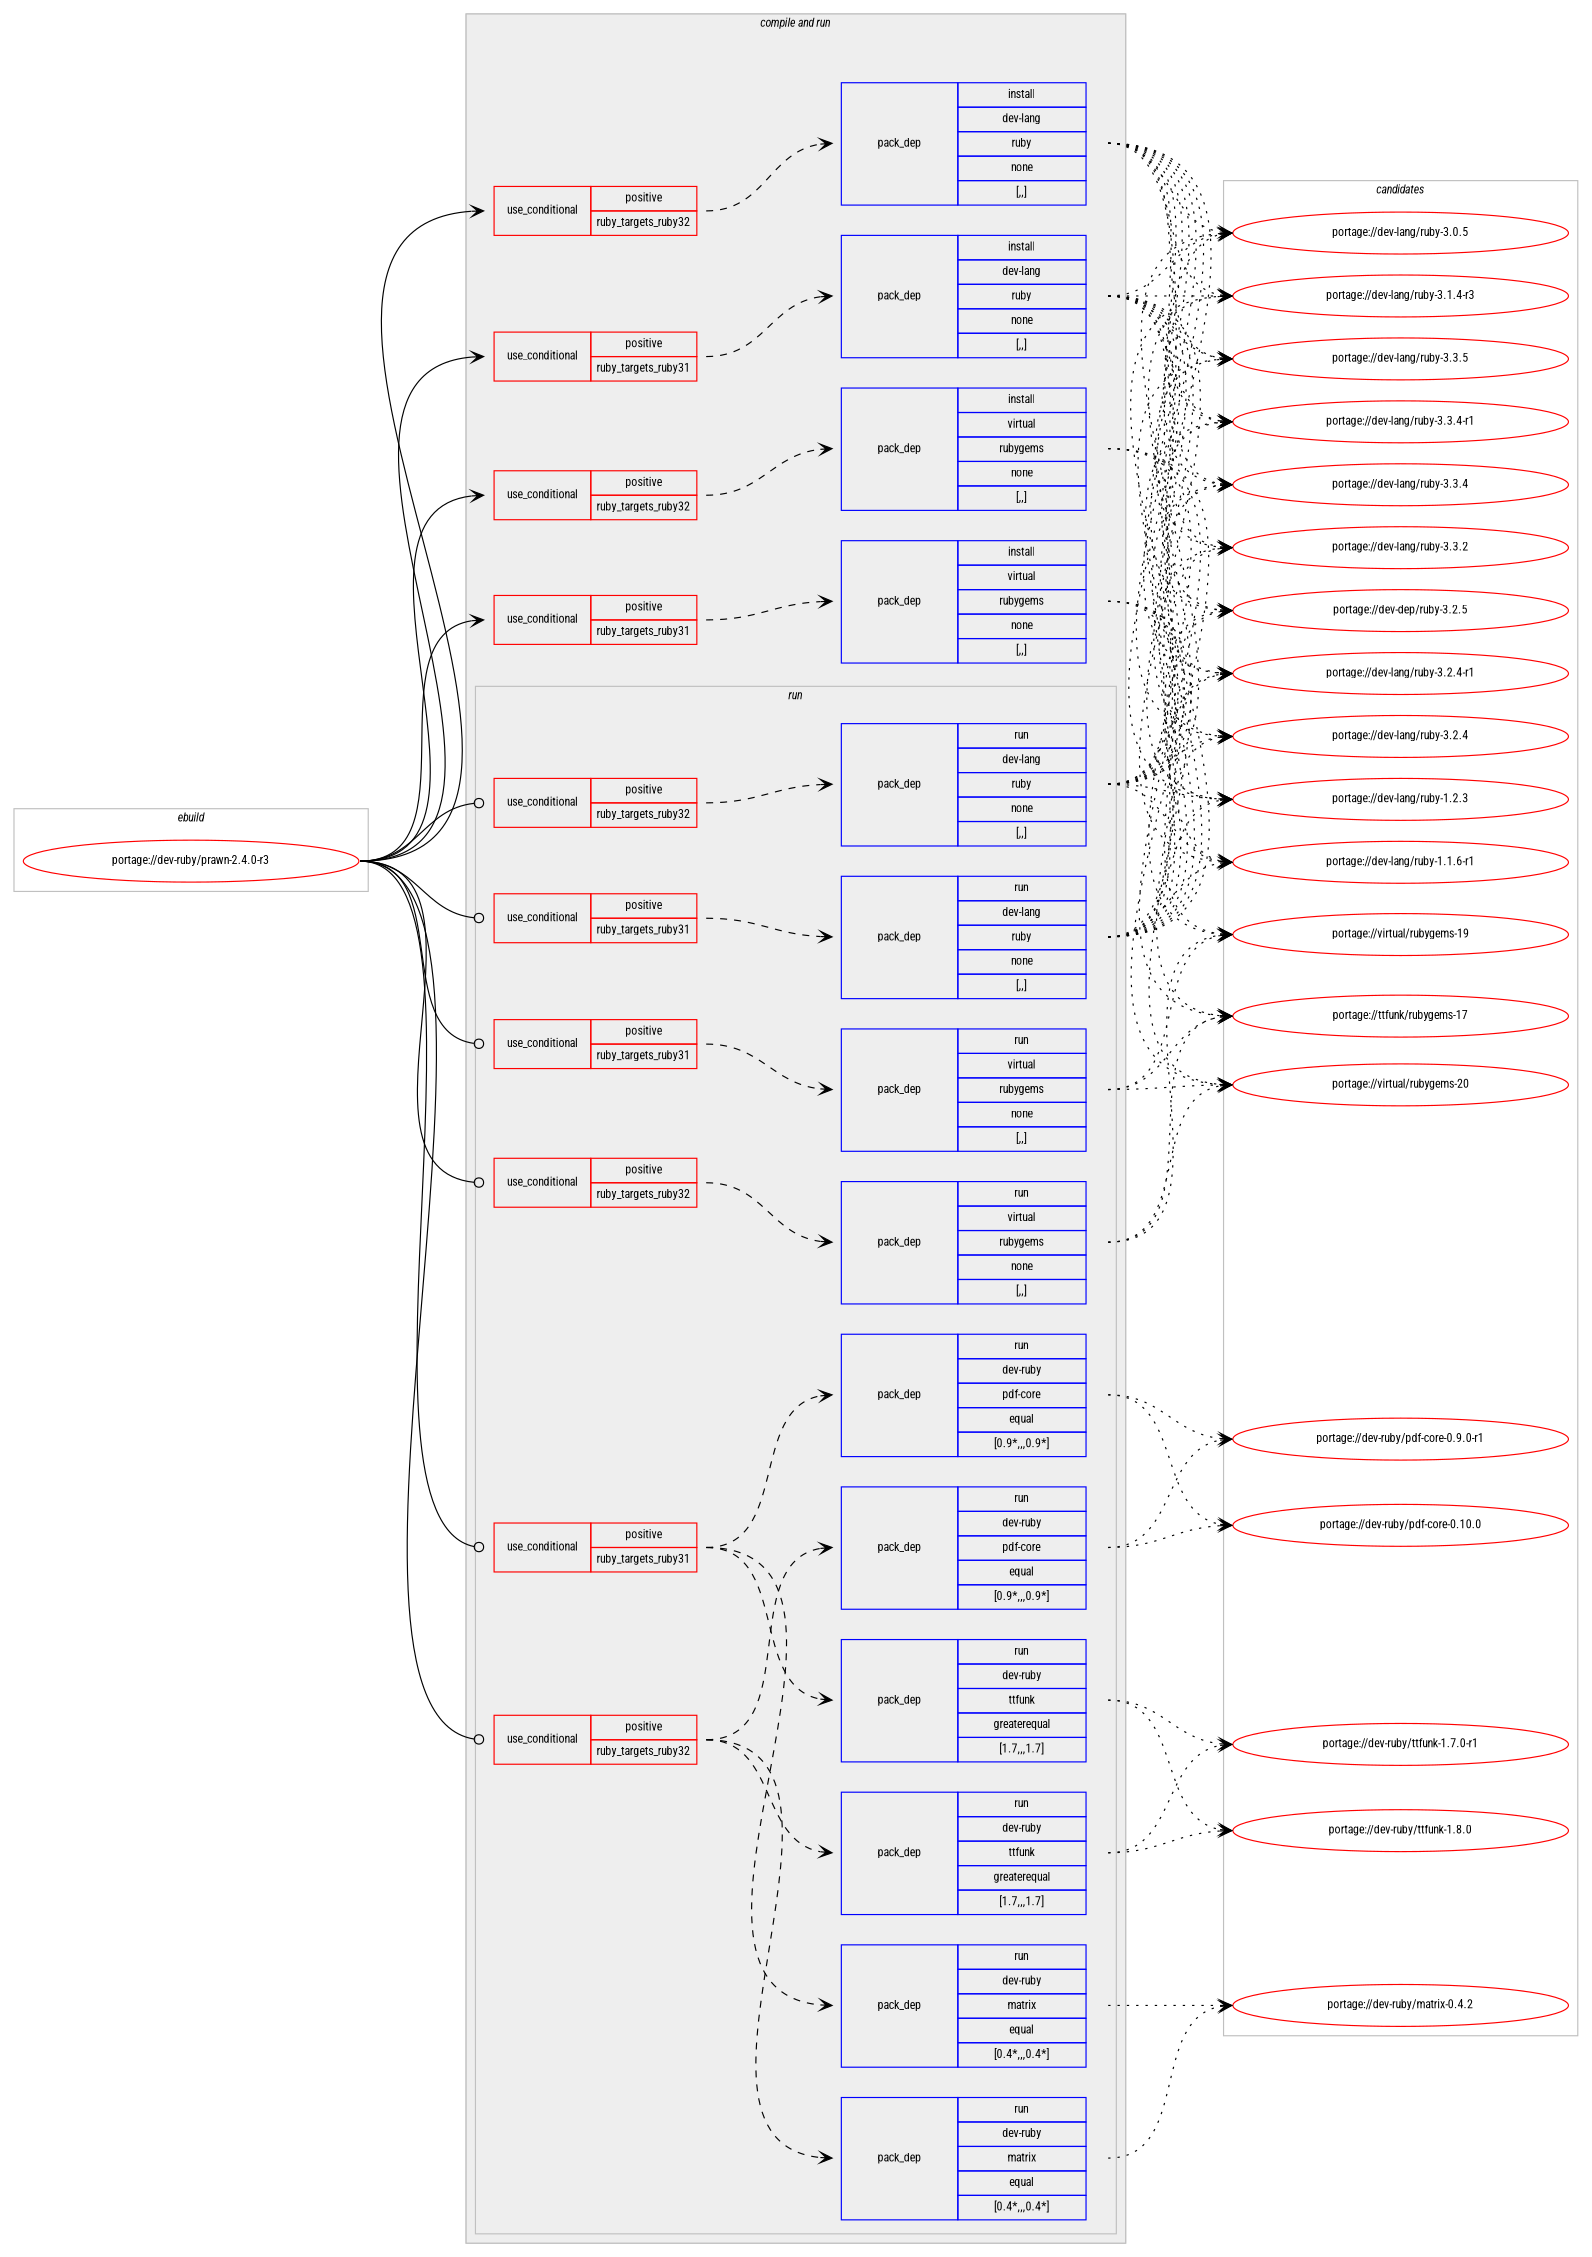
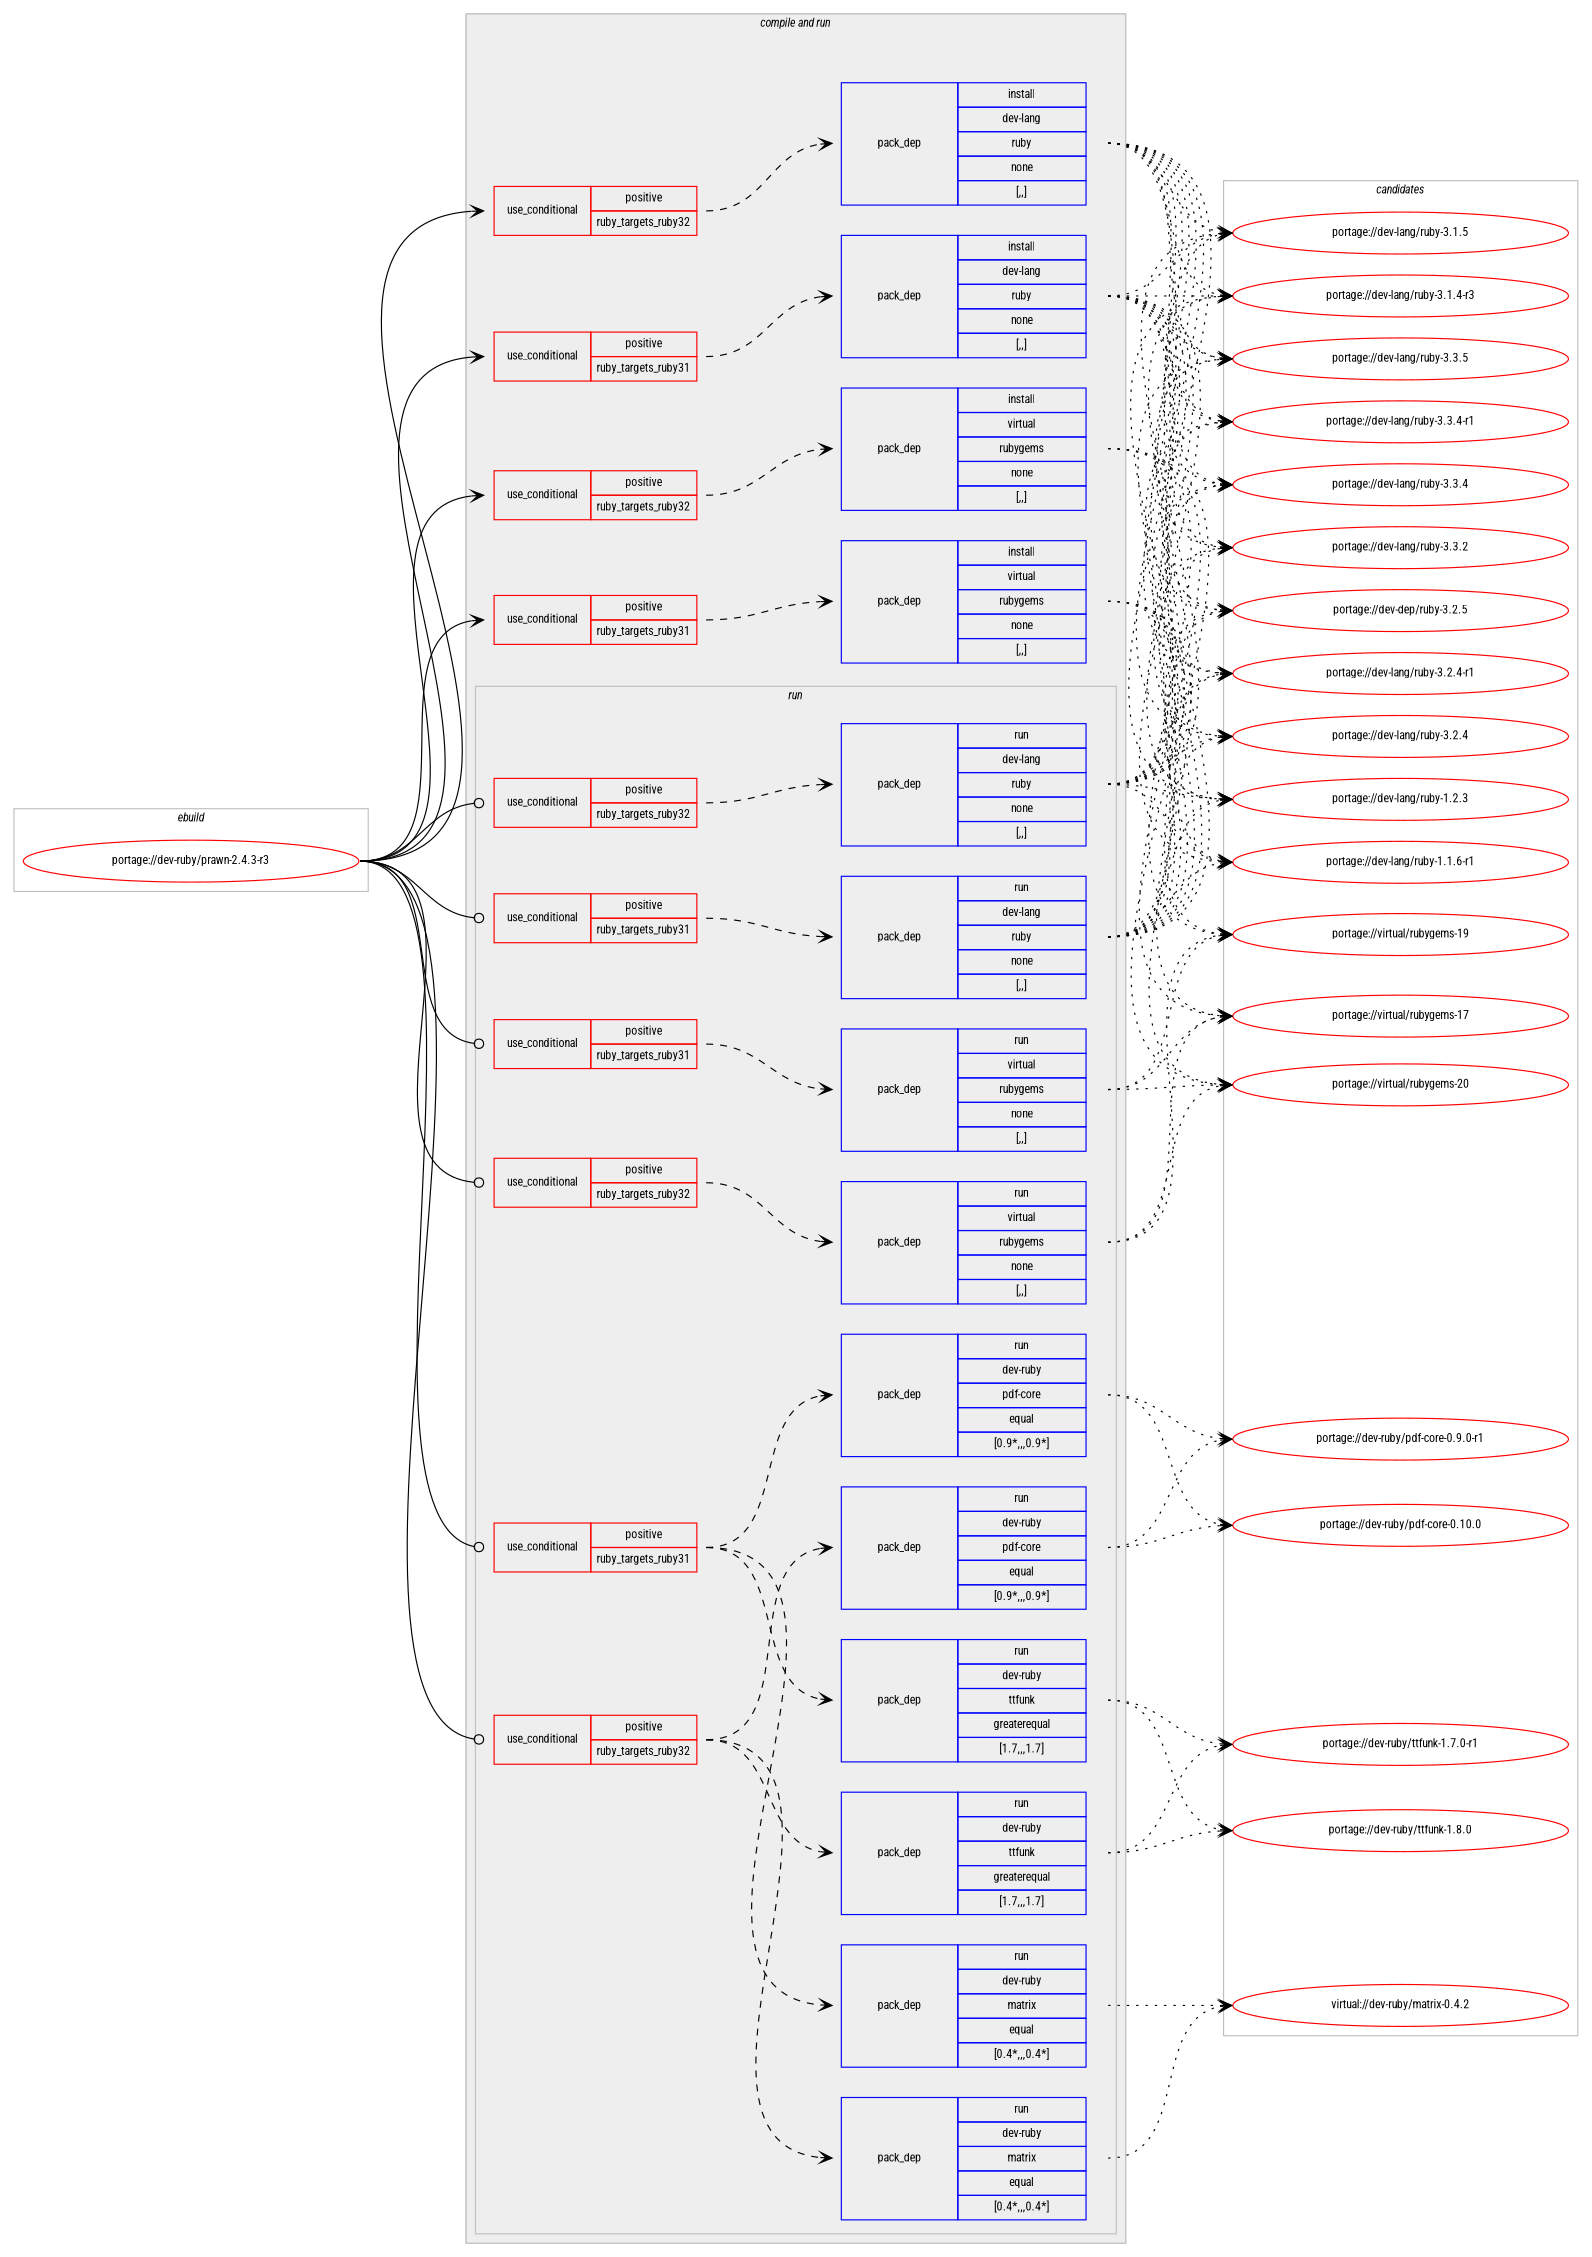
(1401, 233) -> (1401, 233)
(191, 861) -> (191, 861)
(1401, 1016) -> (1401, 1016)
(1401, 2005) -> (1401, 2005)
